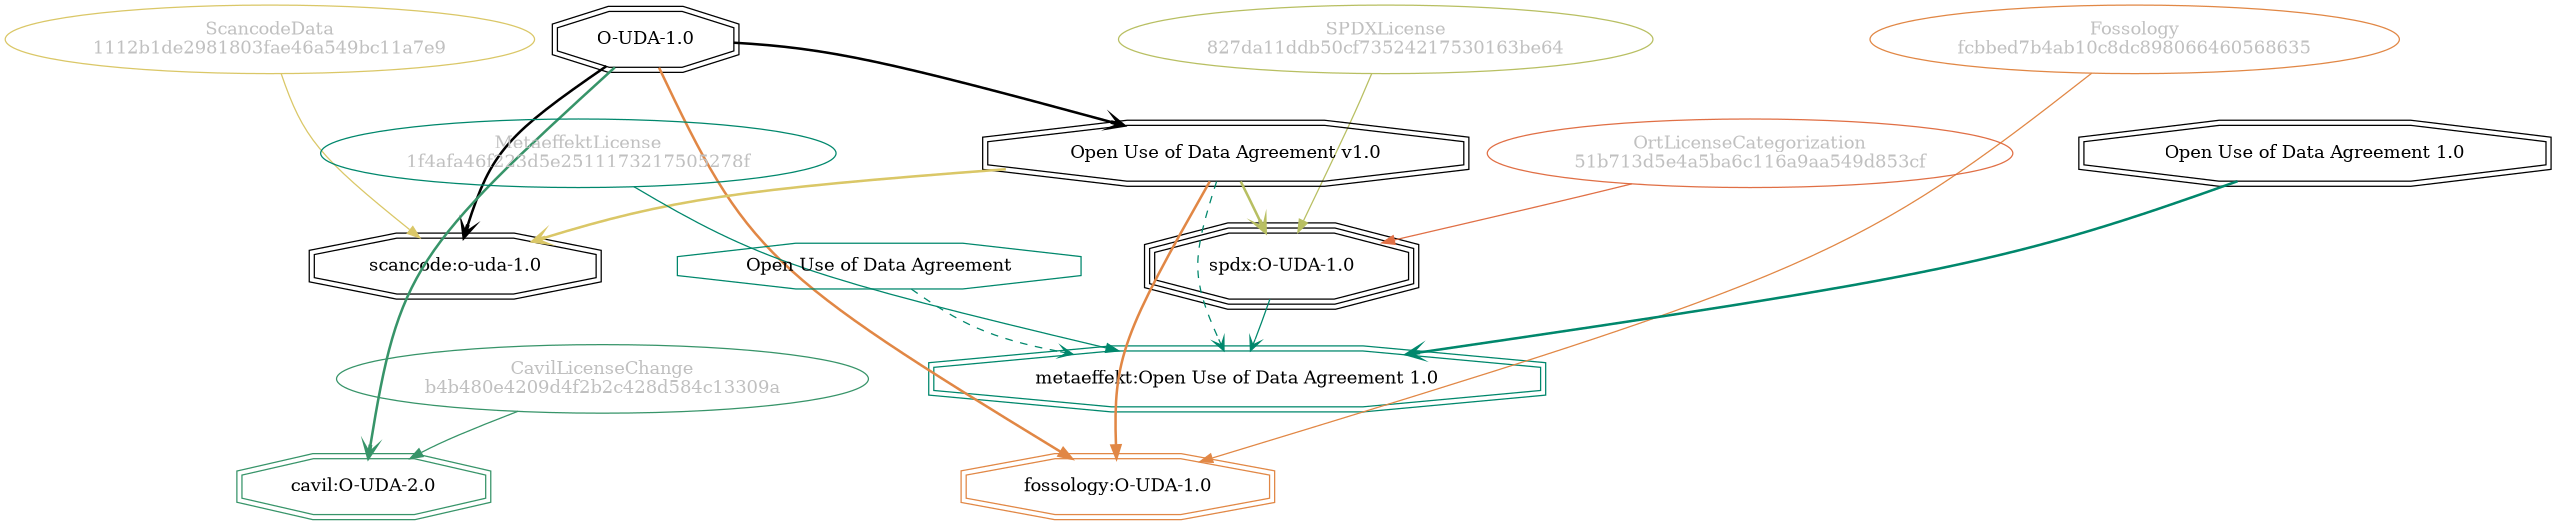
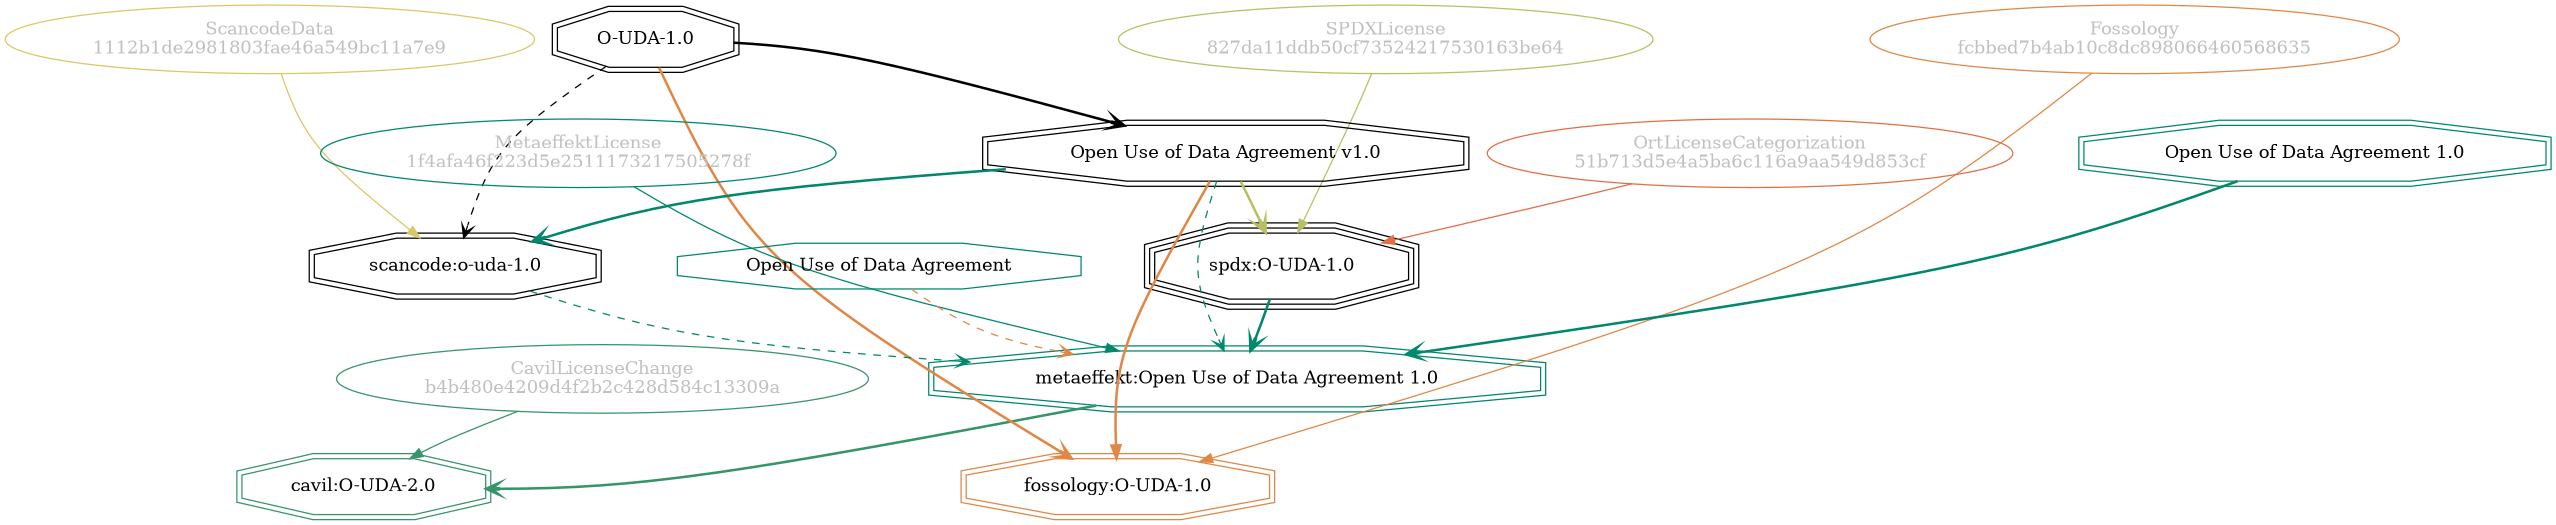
(520, 132) -> (520, 132)
(2315, 153) -> (2315, 153)
(773, 190) -> (773, 190)
(450, 231) -> (799, 460)
(823, 296) -> (823, 296)
(1263, 319) -> (1263, 319)
(982, 330) -> (982, 330)
none -> (741, 341)
